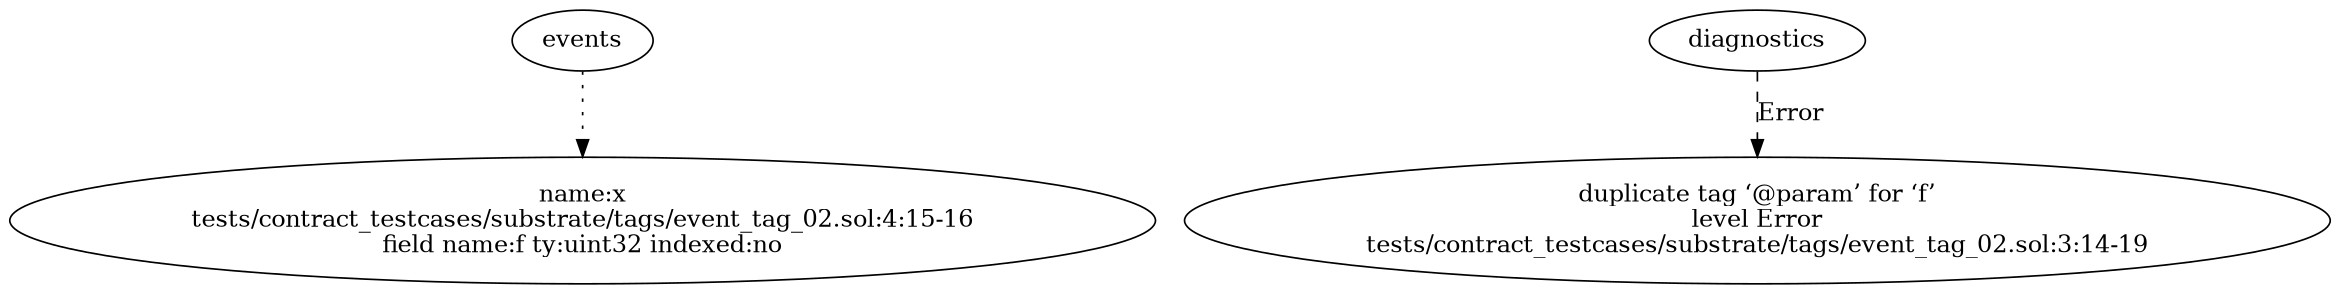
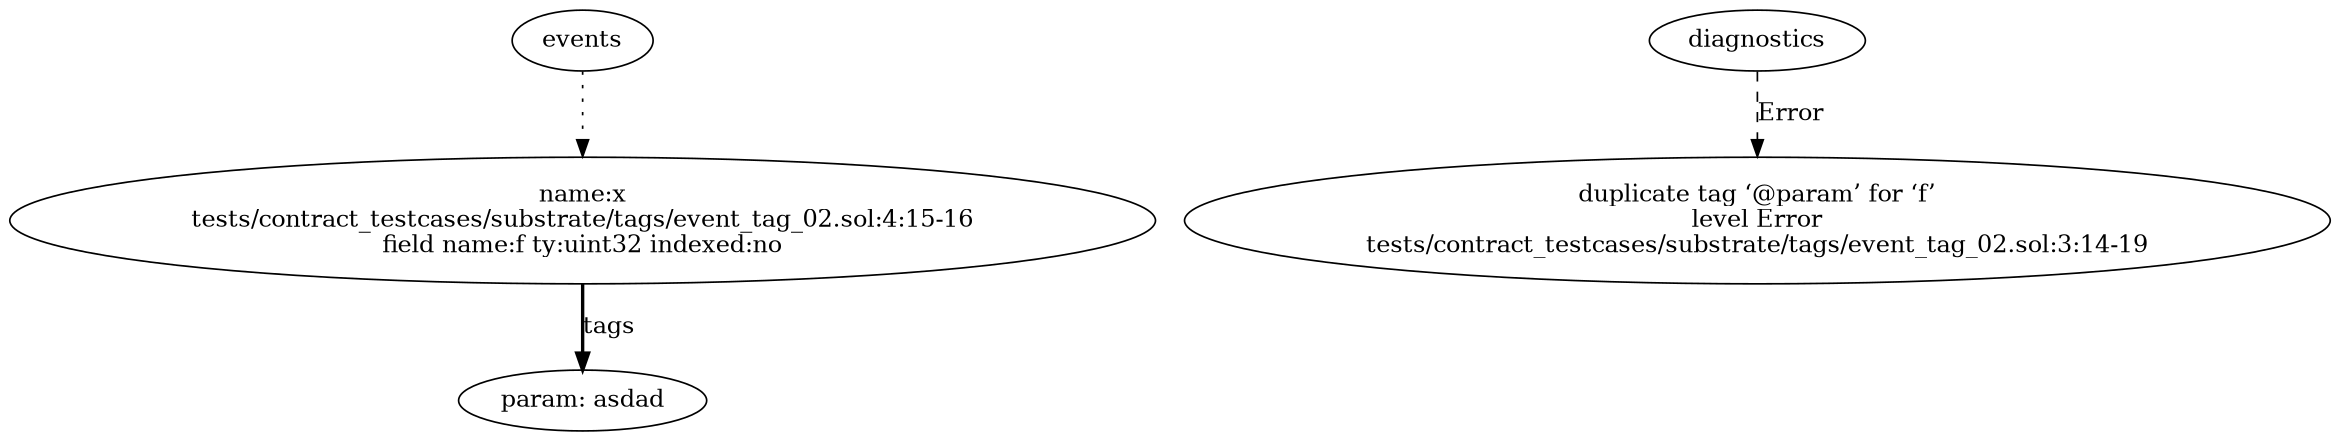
none -> (583, 401)
